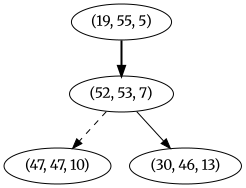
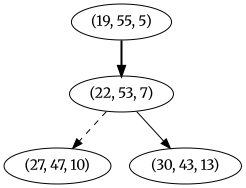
(122, 94) -> (122, 94)
(58, 166) -> (58, 166)
(186, 166) -> (186, 166)
